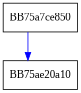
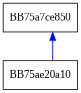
(28, 42) -> (53, 50)
